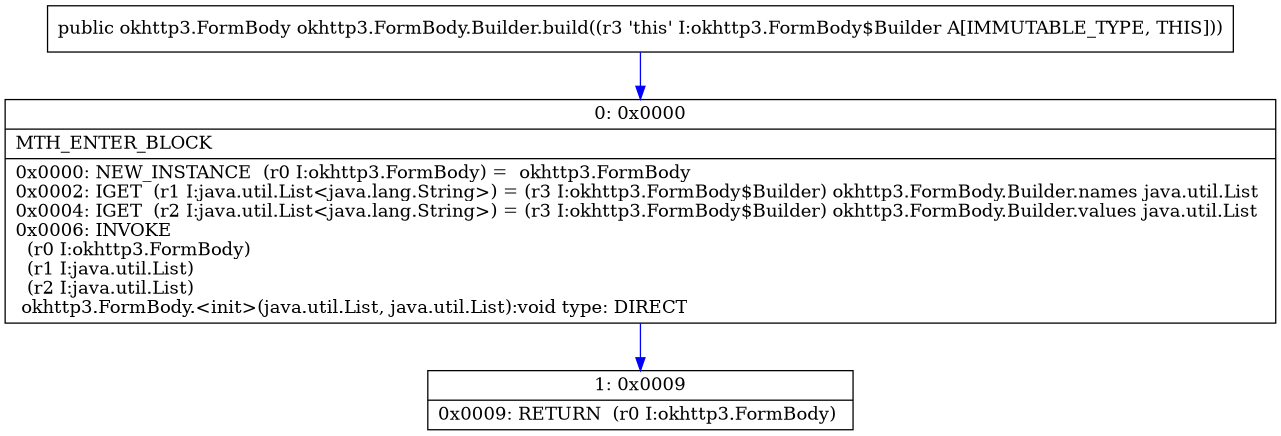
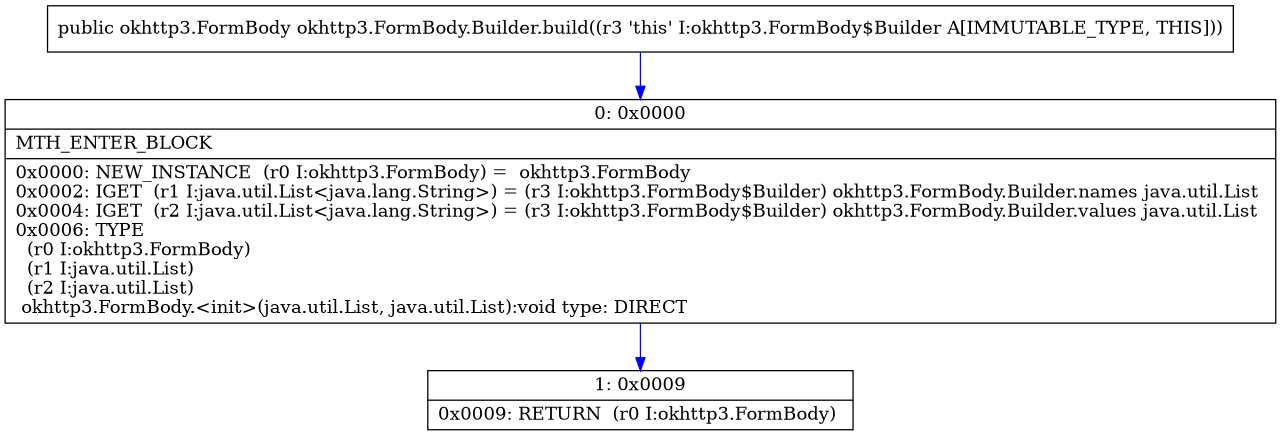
(100, 231) -> (86, 231)
